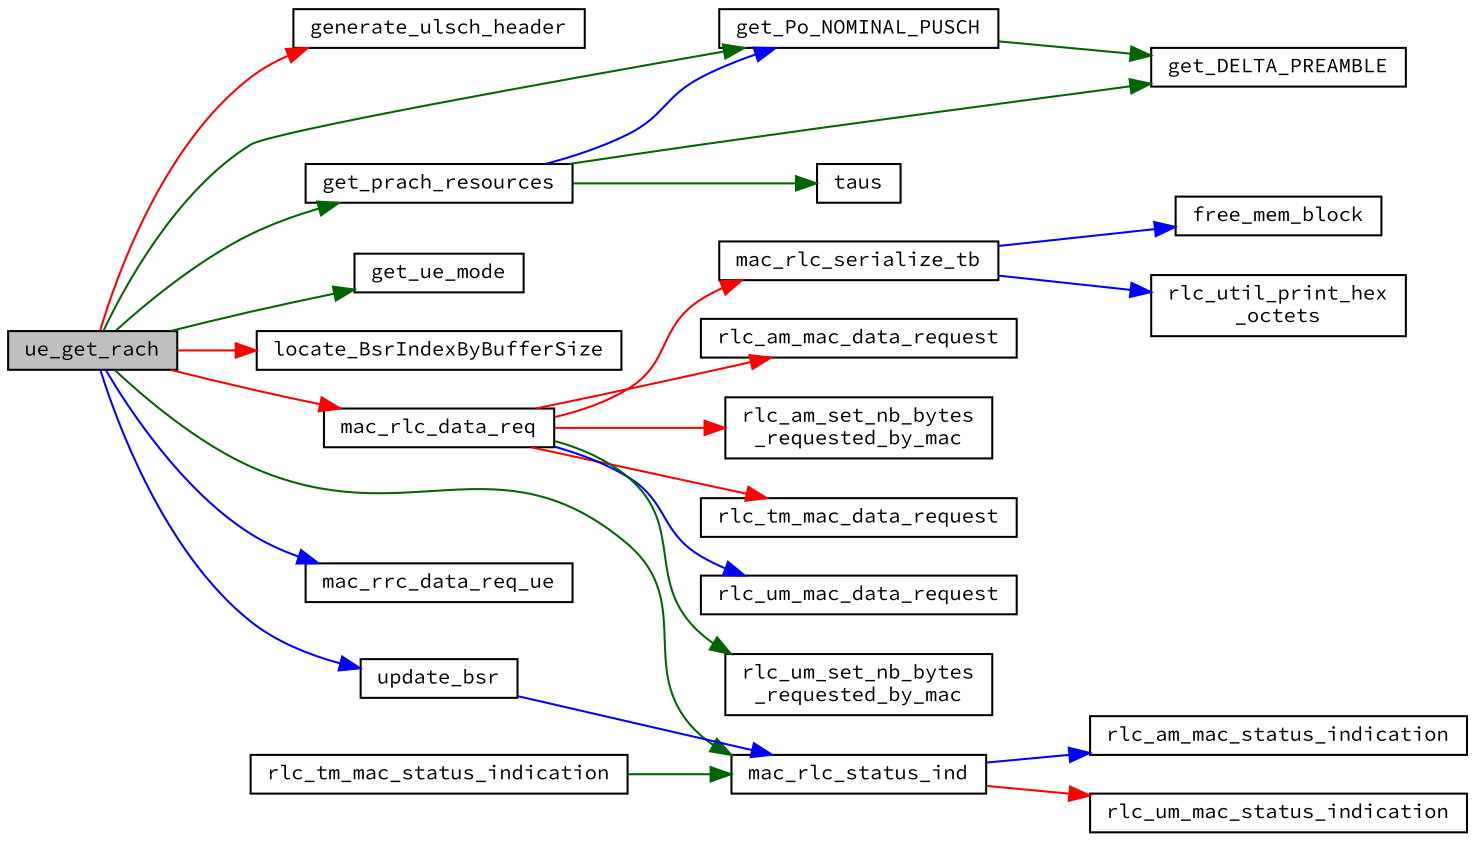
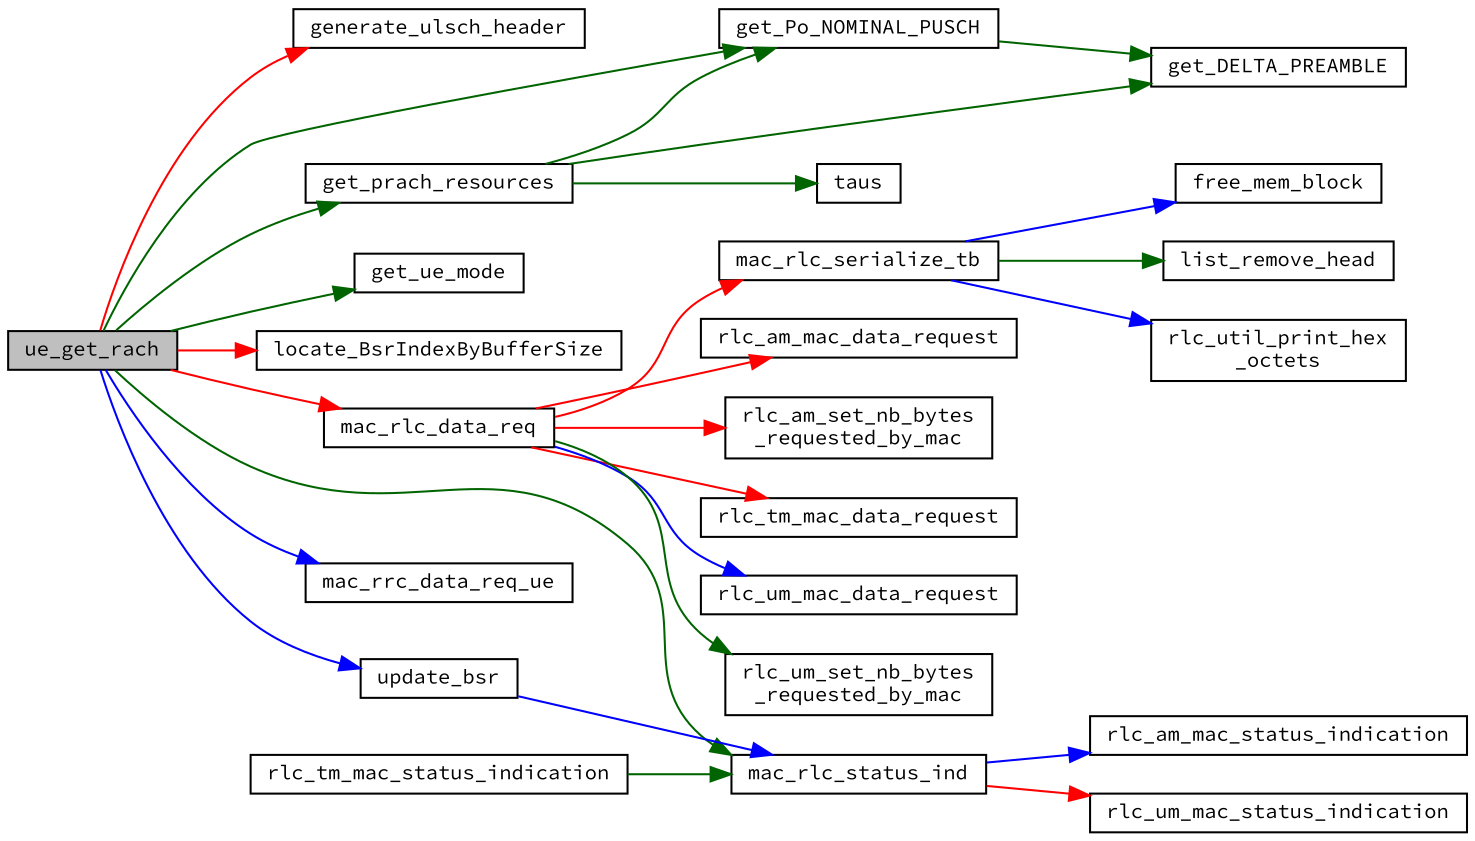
(654, 116) -> (654, 116)
none -> (1279, 261)
